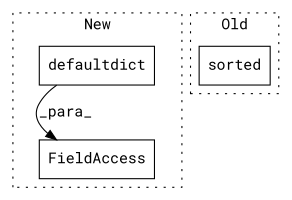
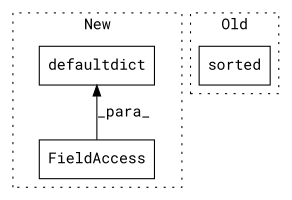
(37, 107) -> (97, 118)
